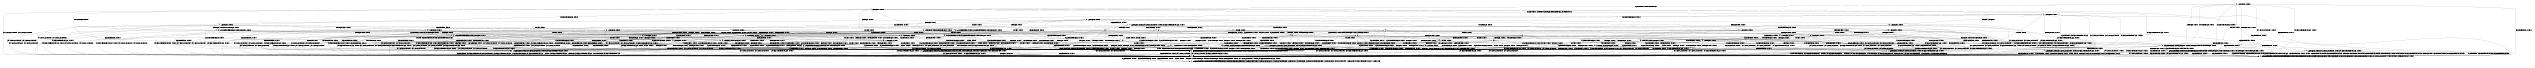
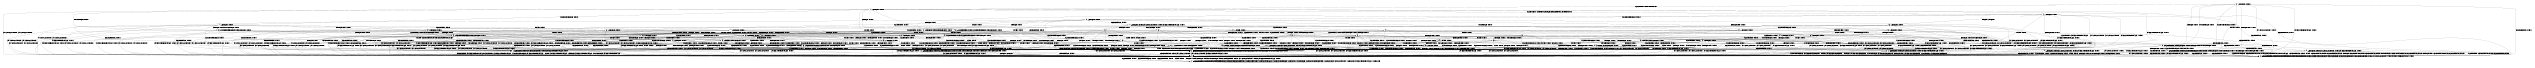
none -> (1288, 26)
(1774, 33) -> none
(2104, 47) -> (2234, 48)
(1067, 54) -> (1067, 54)
